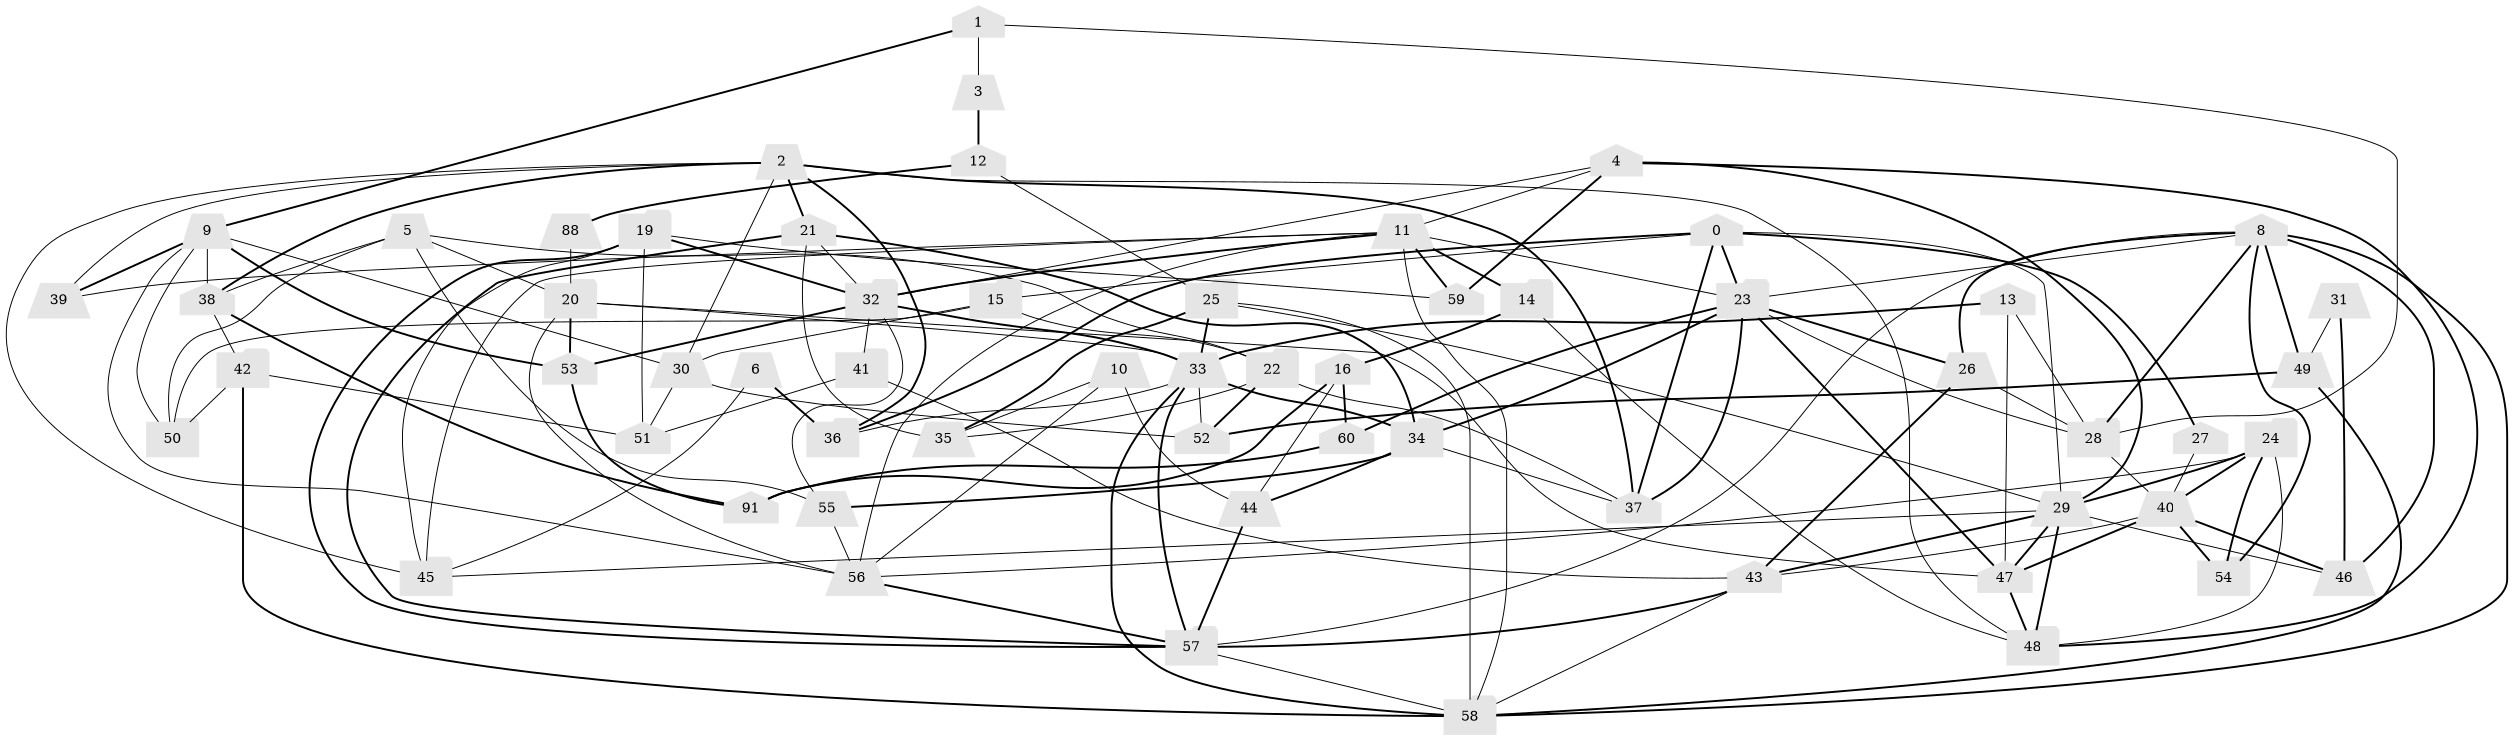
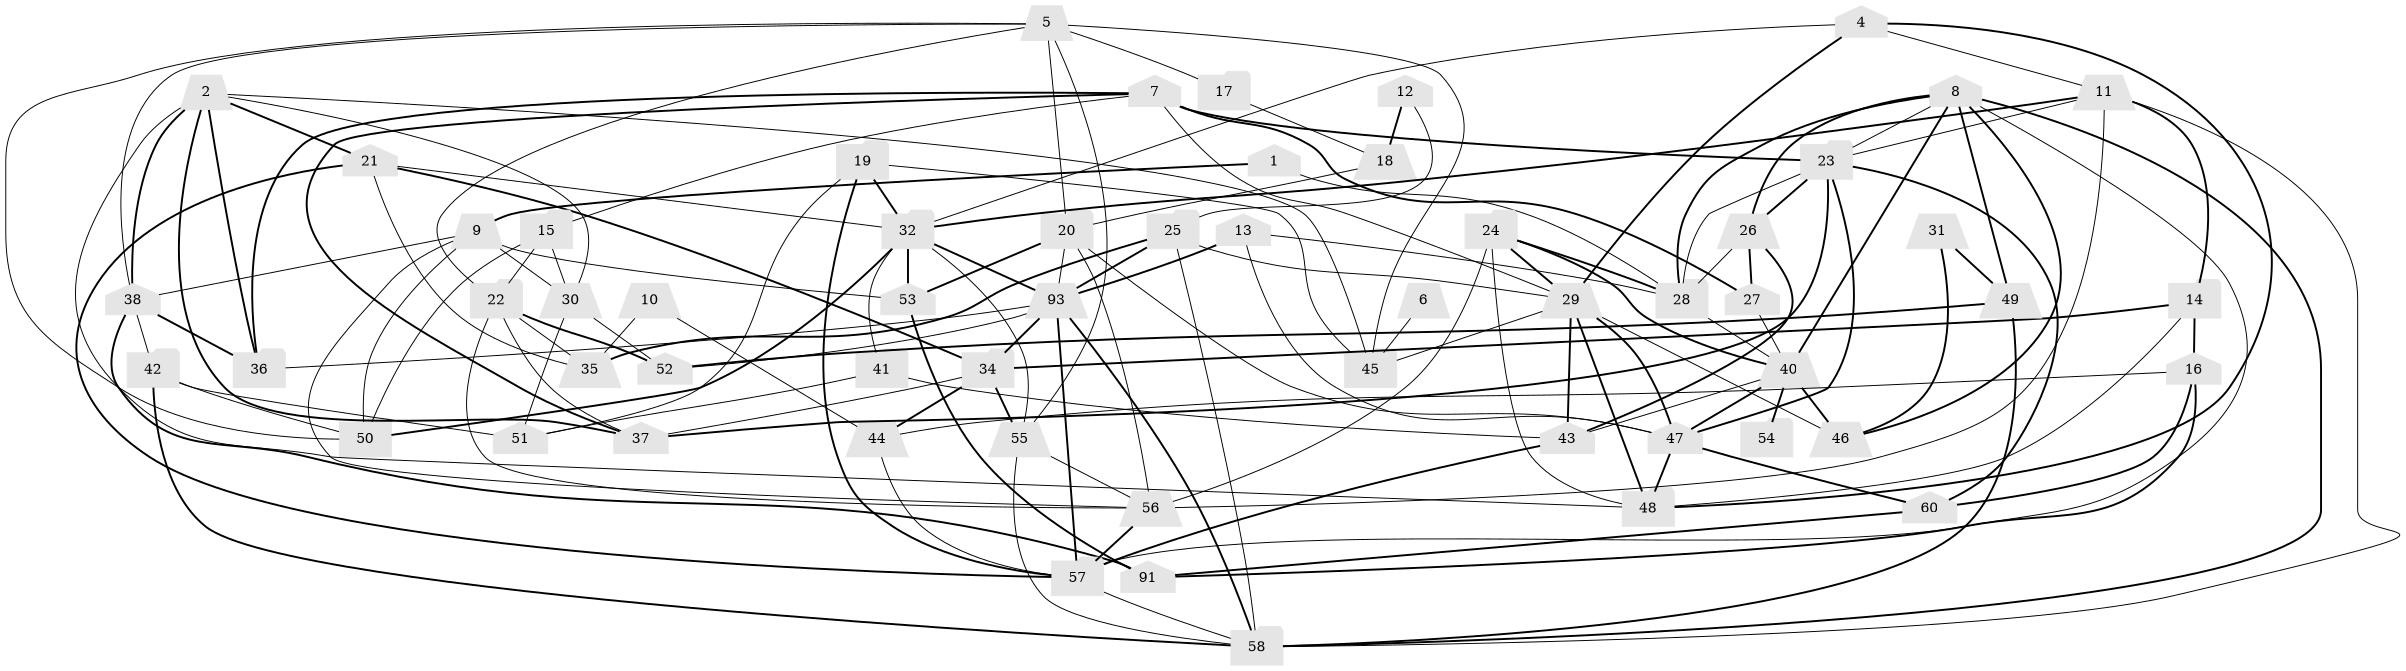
(978, 93) -> none
none -> (1224, 93)
(571, 231) -> (1385, 162)
(1717, 231) -> (1155, 93)
(716, 262) -> (1407, 62)
none -> (1750, 266)
(59, 301) -> none
(1457, 301) -> none
(364, 320) -> (690, 278)
(2321, 336) -> (1974, 266)
(1198, 370) -> (1056, 301)
(1568, 383) -> (1563, 342)
none -> (664, 395)
(2283, 404) -> (1873, 230)
(796, 407) -> (203, 339)
none -> (1809, 477)
(970, 488) -> (553, 479)
(2241, 508) -> (1590, 265)
(1220, 578) -> (946, 543)
(1612, 648) -> (1064, 609)
